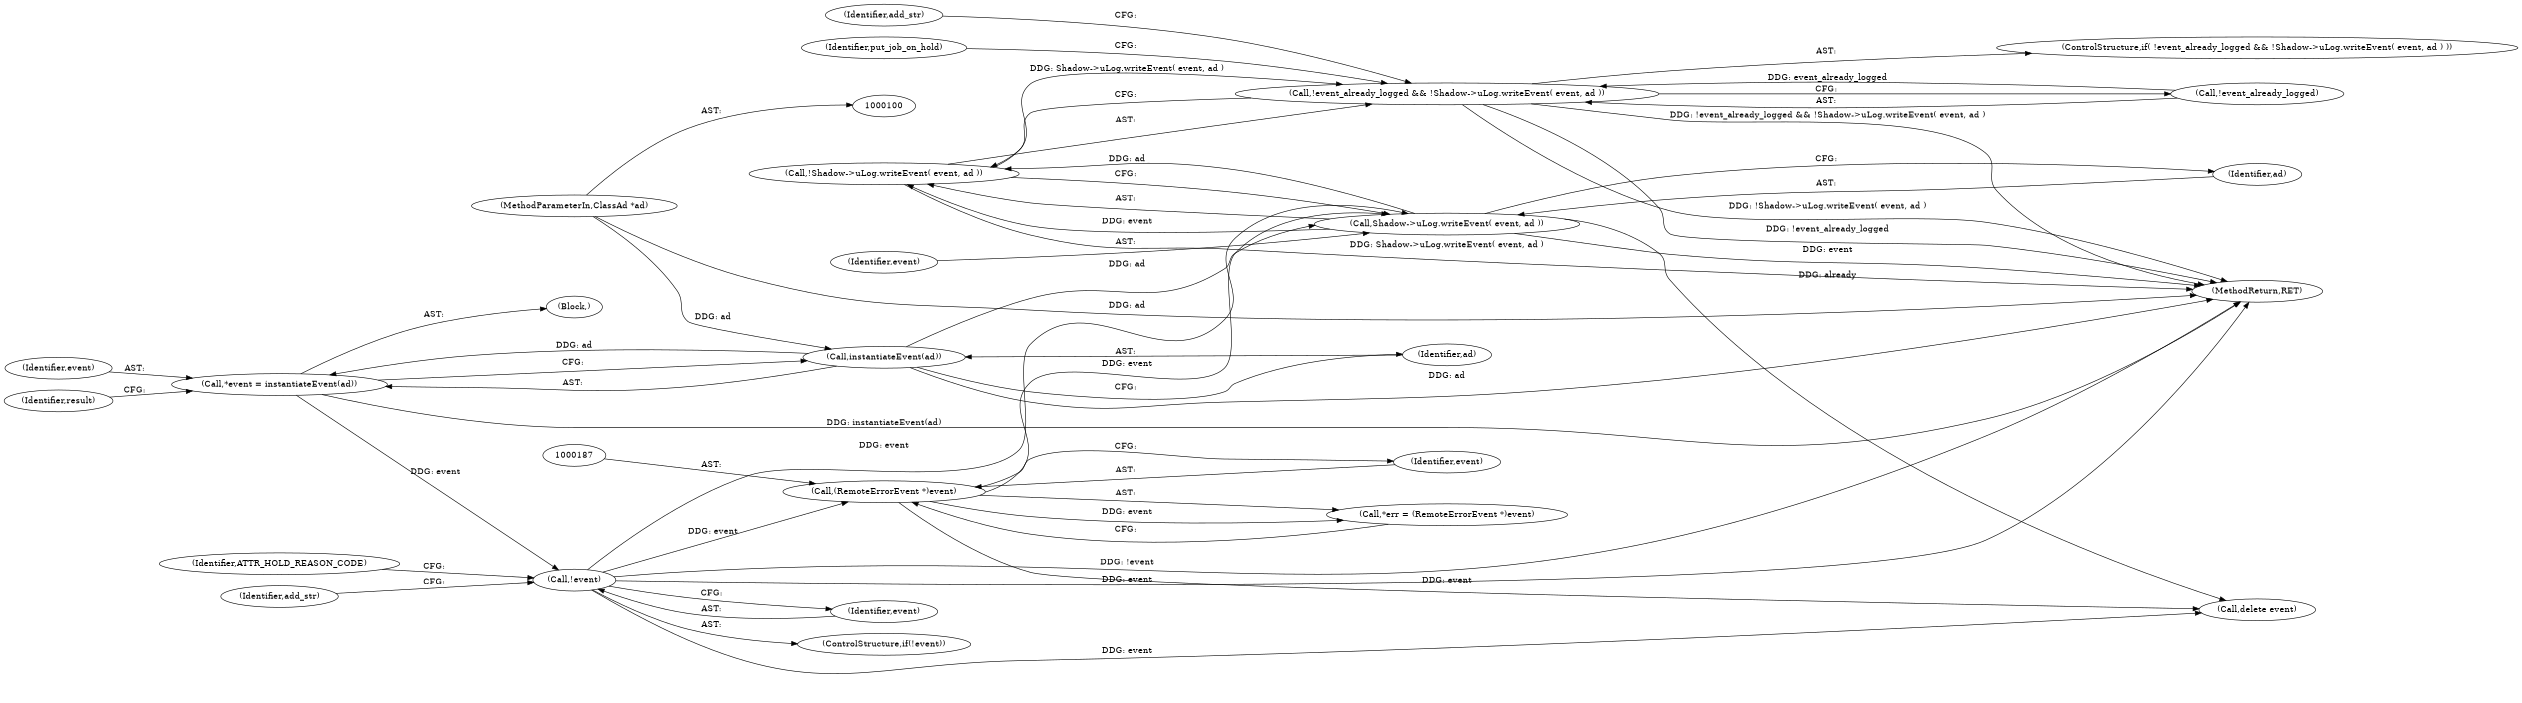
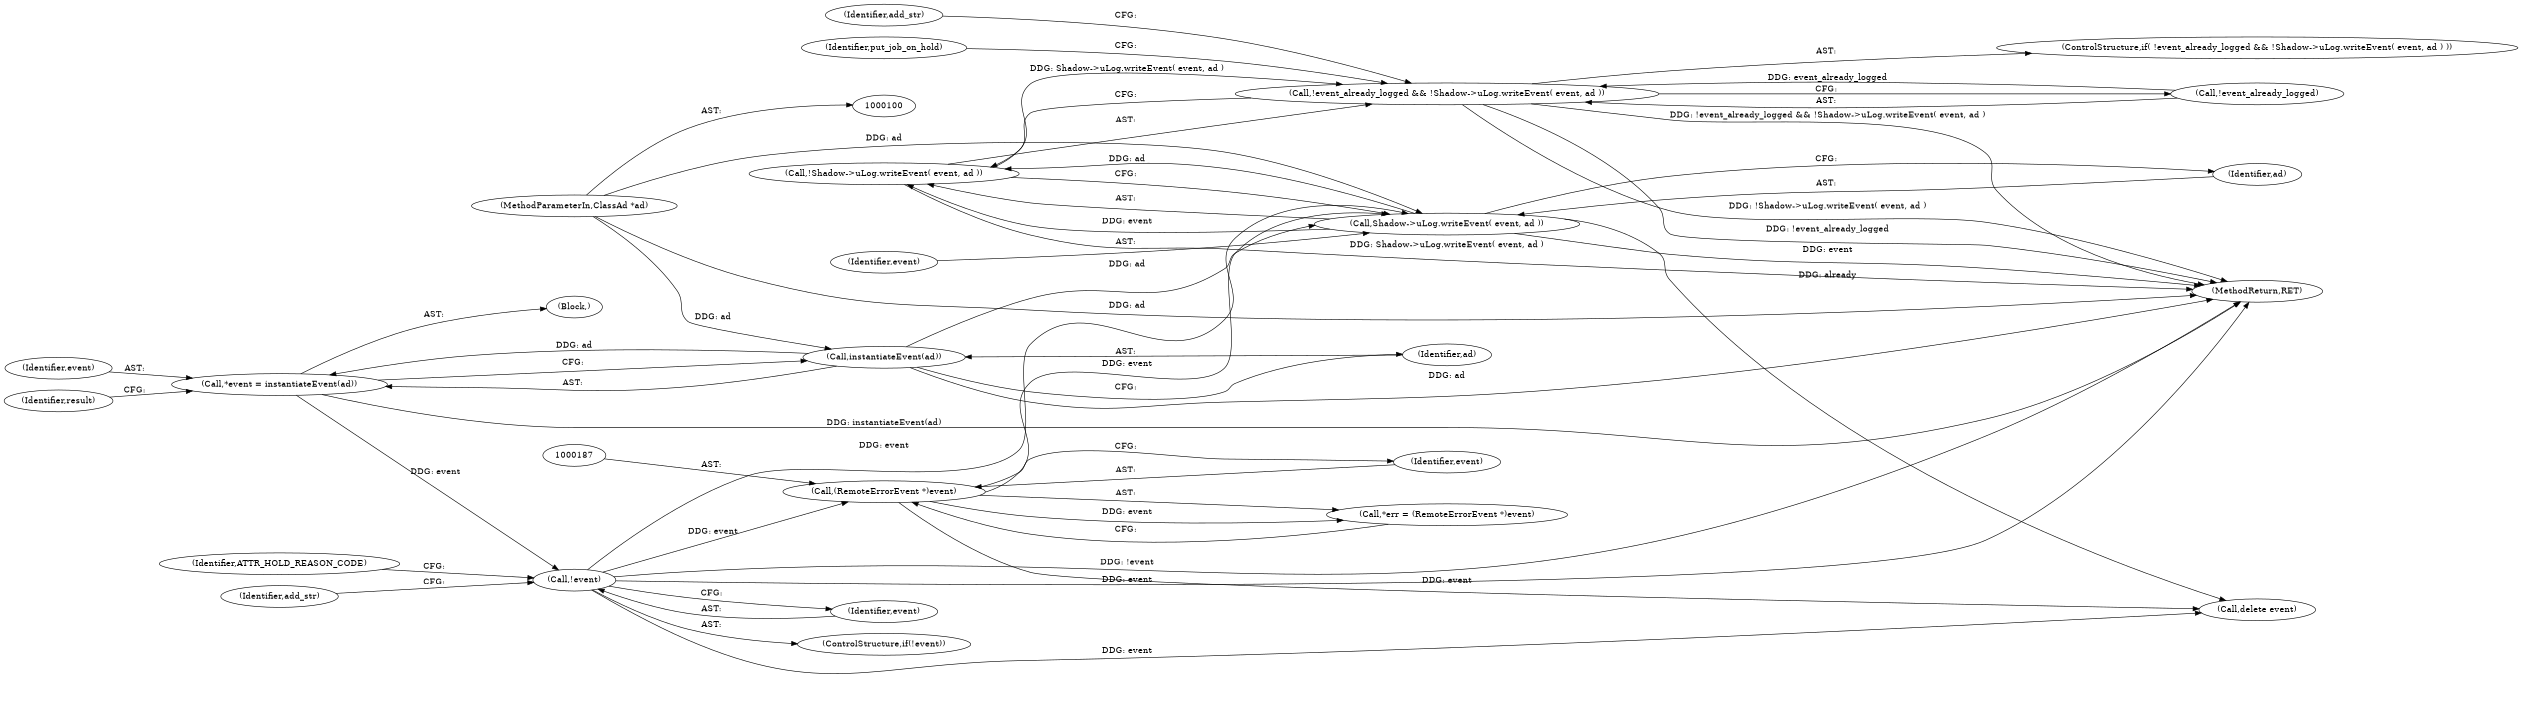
none -> (1012, 143)
